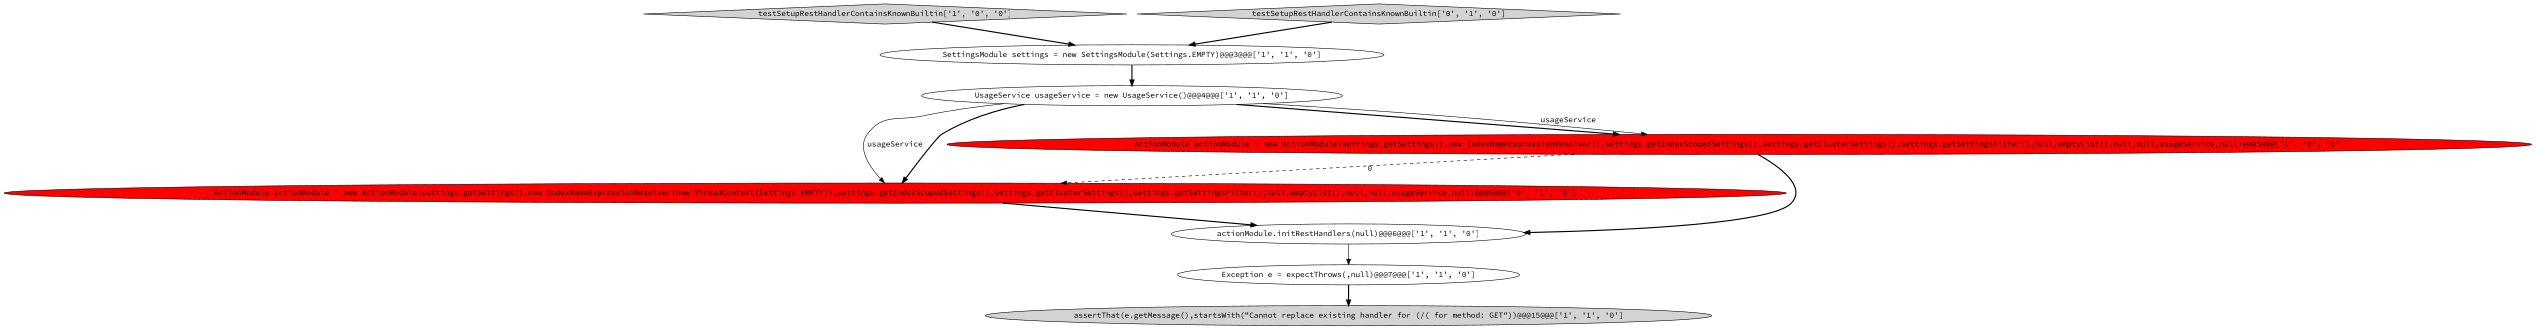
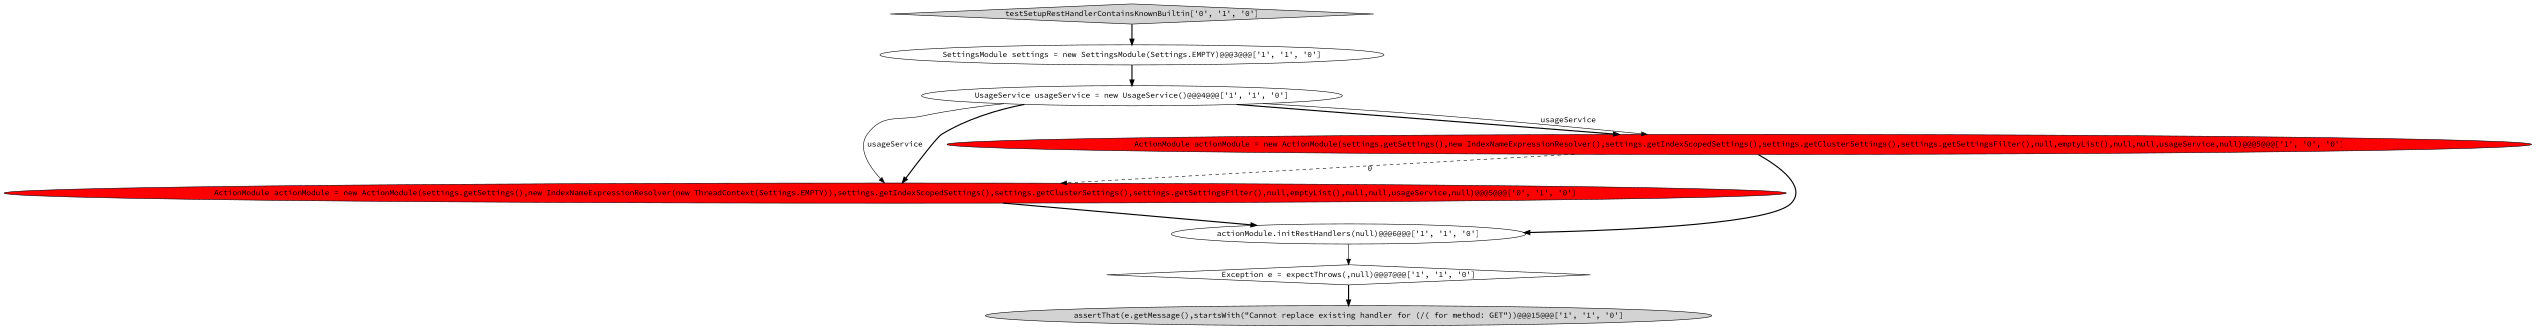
(885, 14) -> none
(1349, 275) -> (1349, 275)
